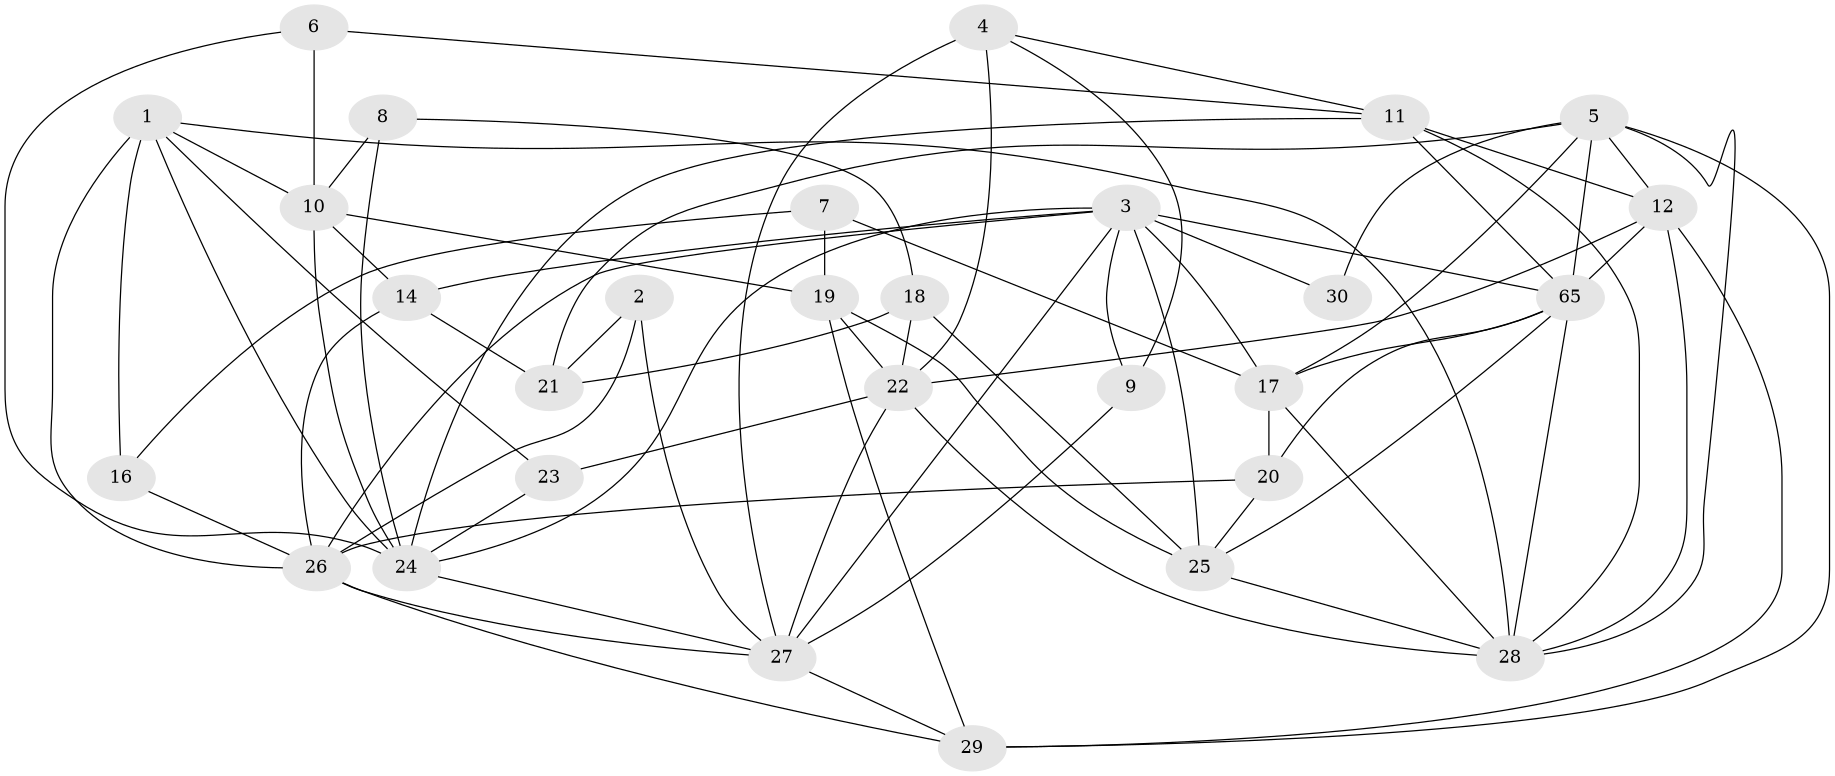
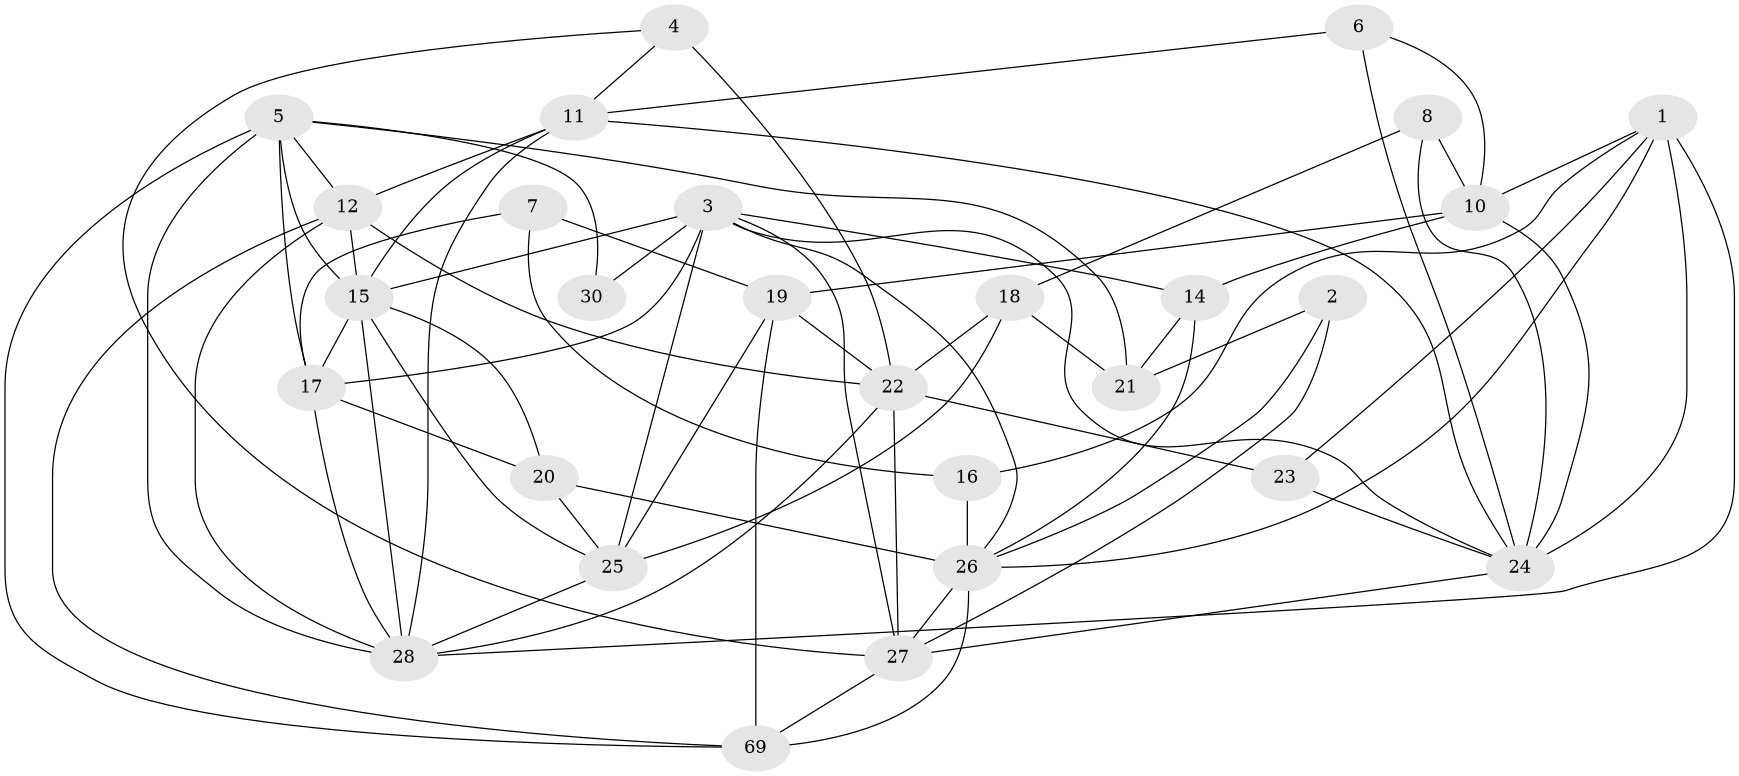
(1570, 298) -> (359, 298)
(1131, 388) -> none
(972, 748) -> (756, 748)
